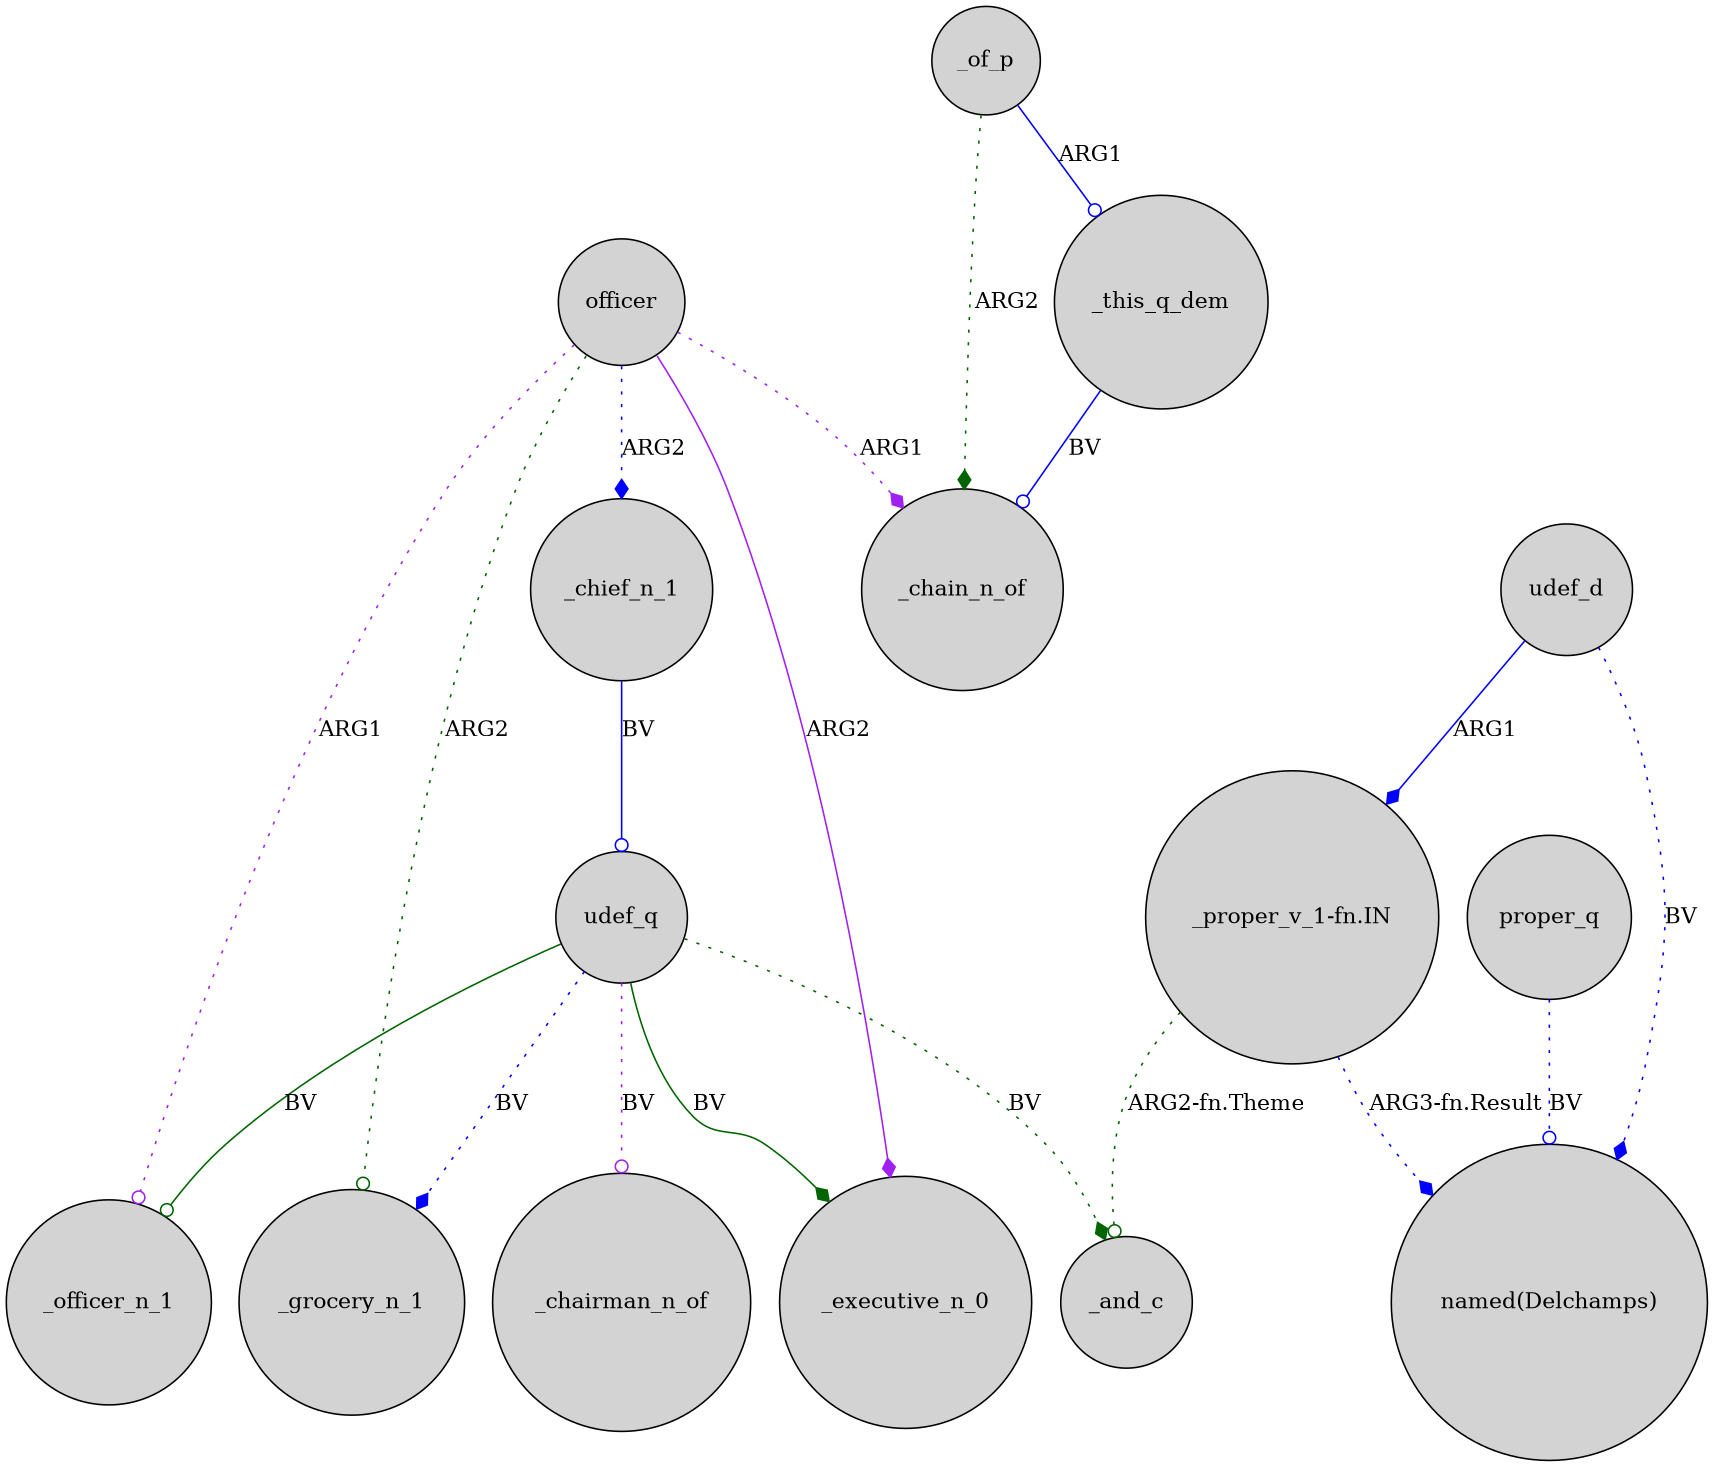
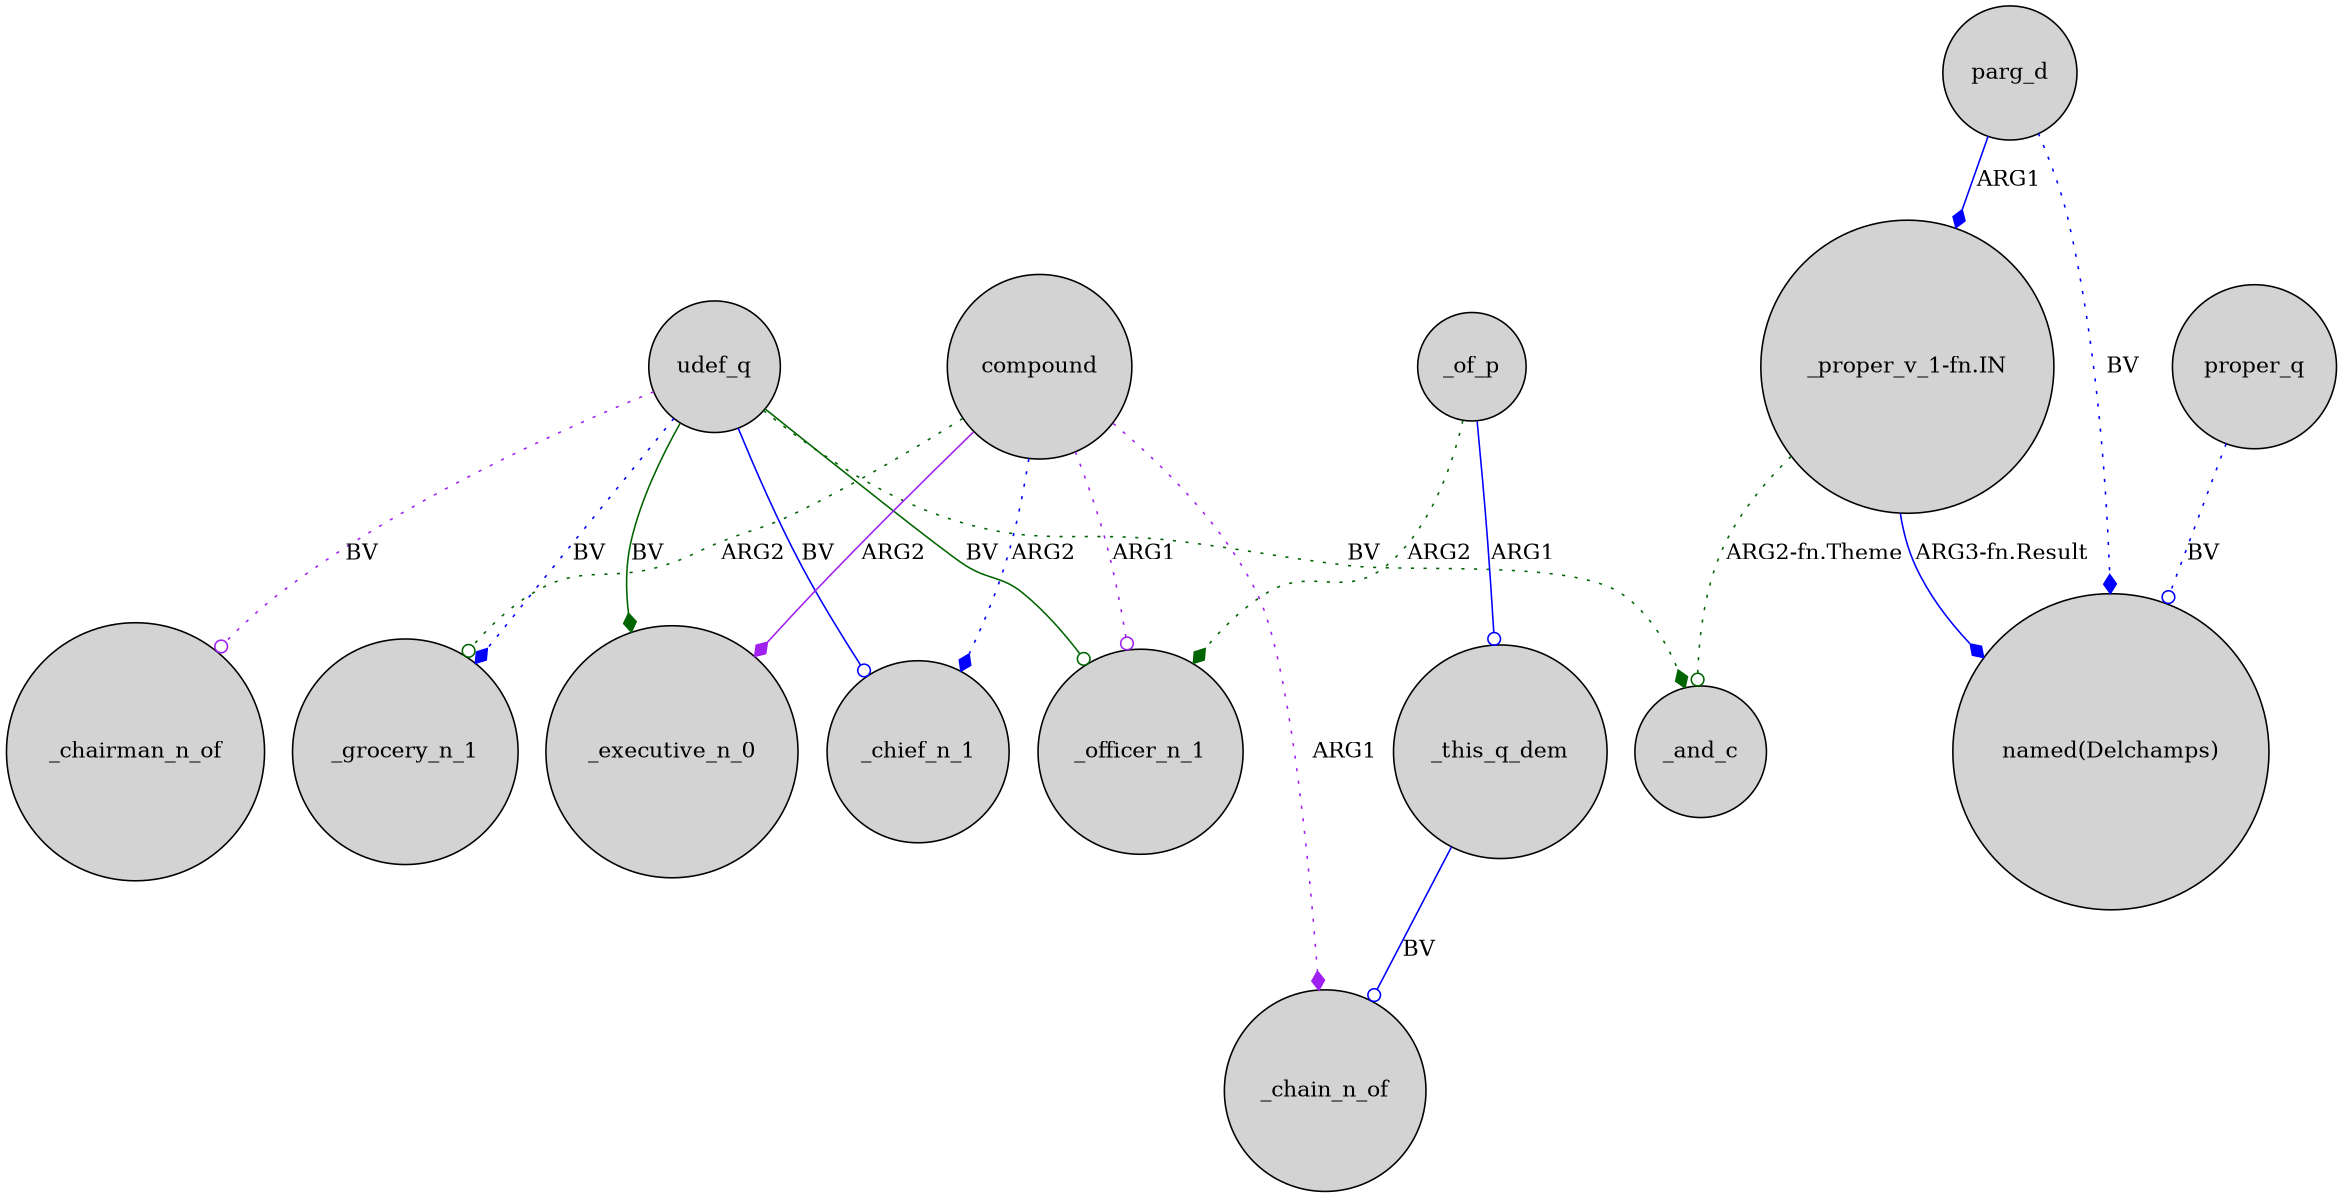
(970, 293) -> (1369, 577)
(622, 302) -> (1040, 367)
(1567, 590) -> (2010, 73)
(622, 760) -> (793, 550)
(1374, 1123) -> (1925, 584)
